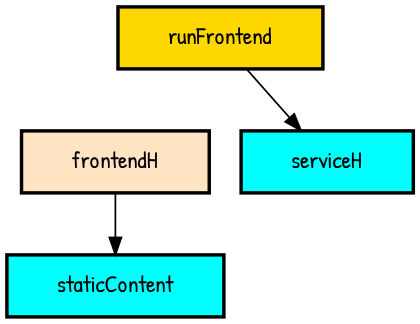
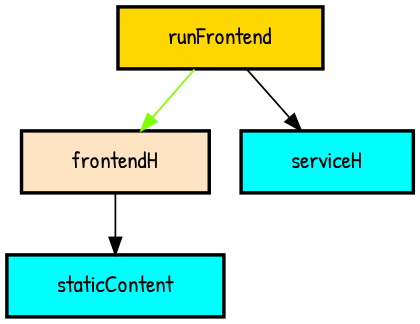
none -> (174, 93)
